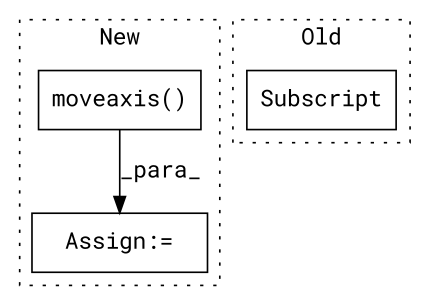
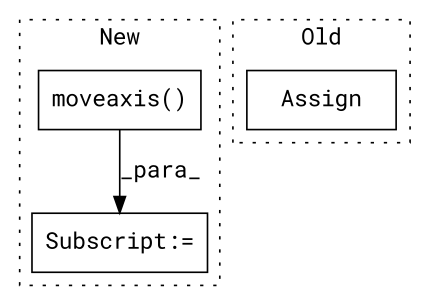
(321, 100) -> (321, 100)
(120, 243) -> (120, 243)
